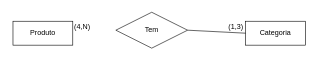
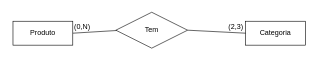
(82, 27) -> (82, 27)
(236, 27) -> (236, 27)
none -> (94, 32)
